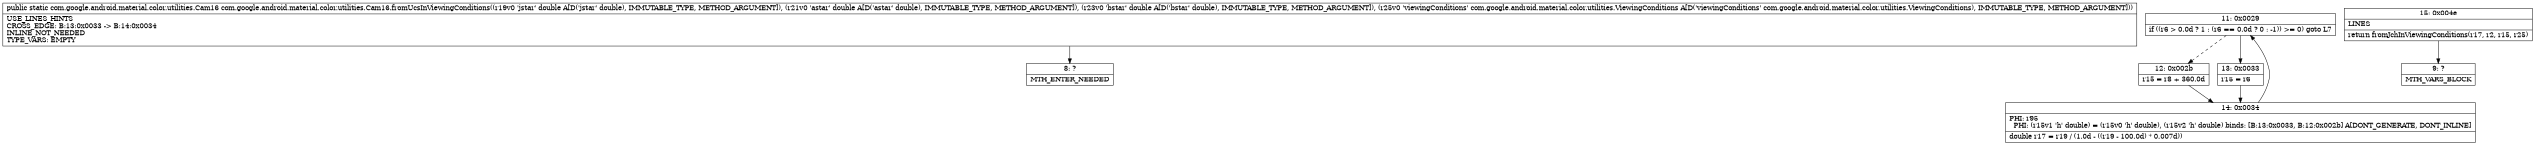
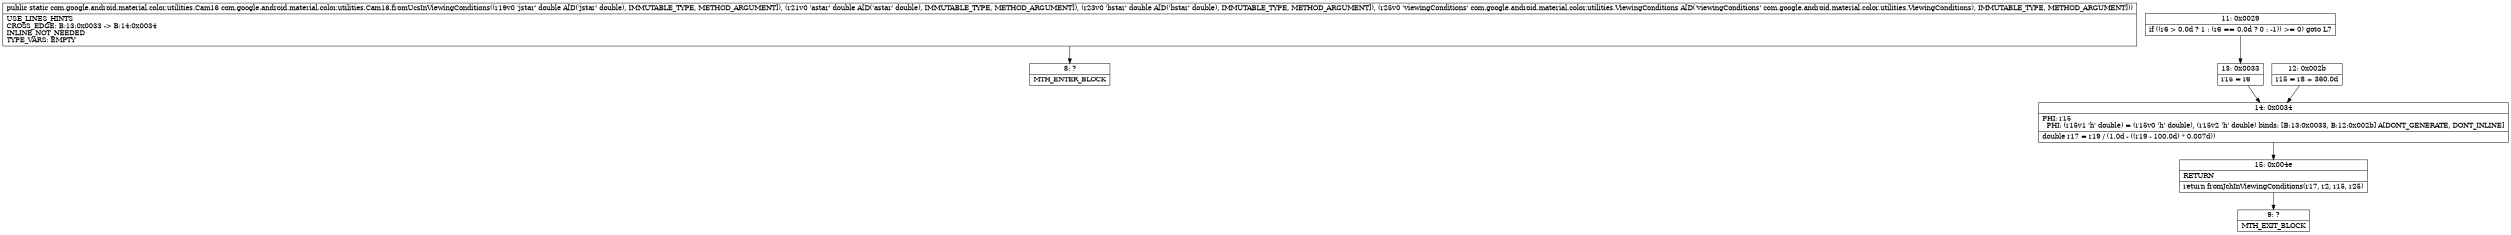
(2359, 24) -> (2199, 176)
(2209, 48) -> none
(2269, 70) -> (2274, 149)
(1070, 80) -> (1070, 80)
(2438, 80) -> (2274, 226)
(2025, 119) -> (2058, 119)
